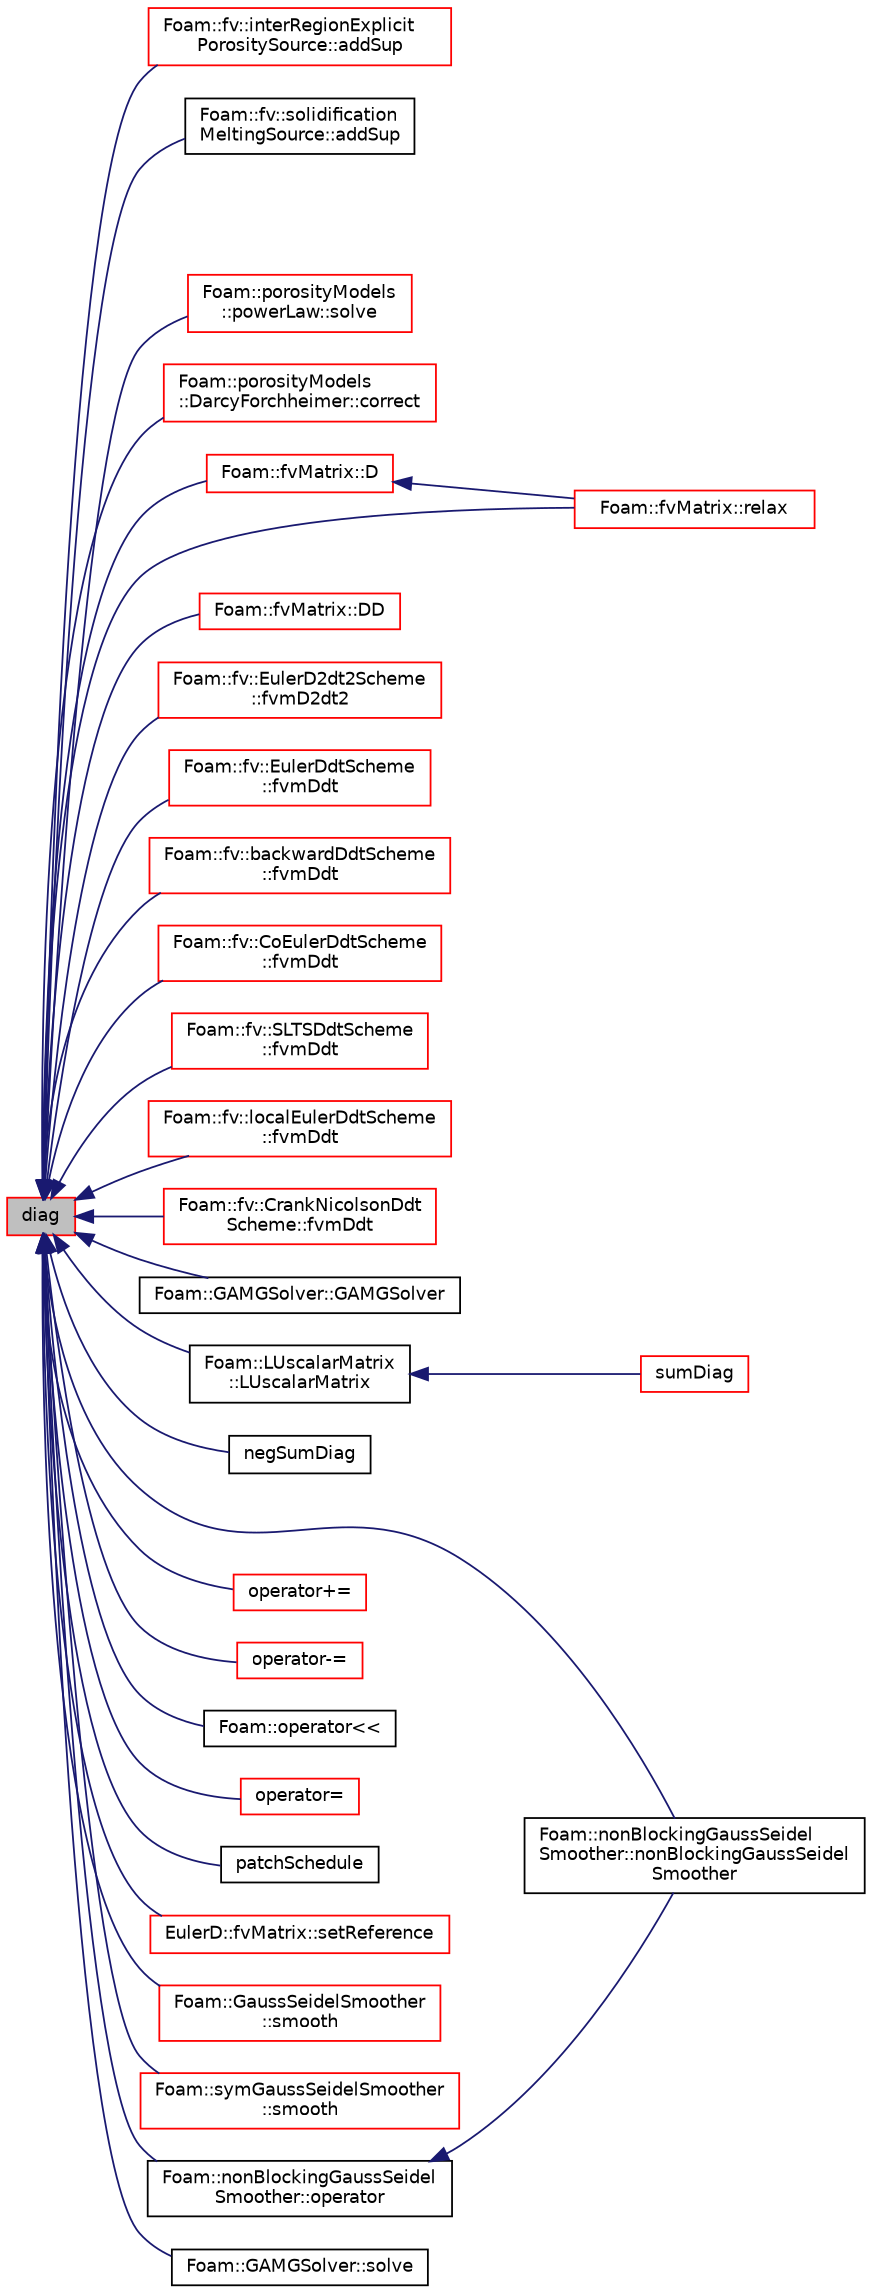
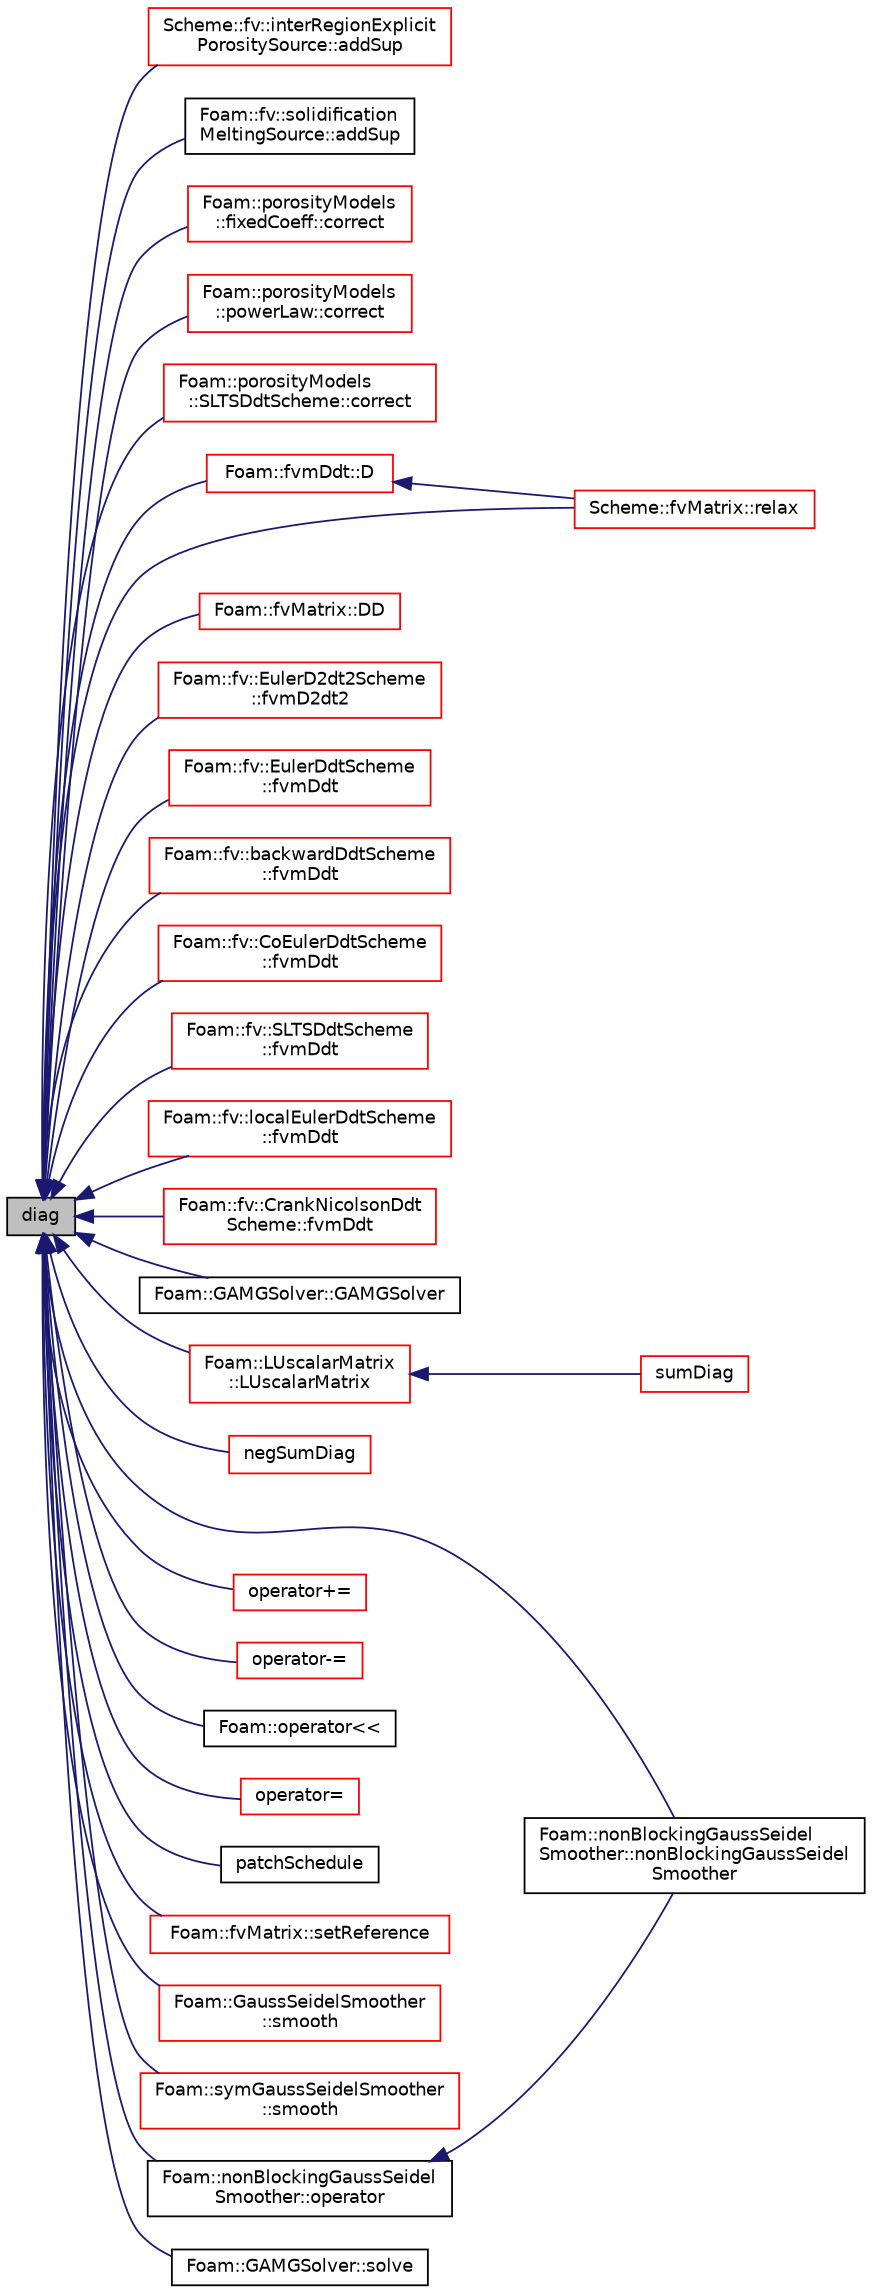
(300, 37) -> (300, 37)
none -> (300, 214)
(300, 303) -> (300, 303)
(300, 393) -> (300, 393)
(300, 474) -> (300, 474)
(695, 509) -> (695, 509)
(41, 1216) -> (41, 1216)
(300, 1374) -> (300, 1374)
(300, 1455) -> (300, 1455)
(300, 1934) -> (300, 1934)
